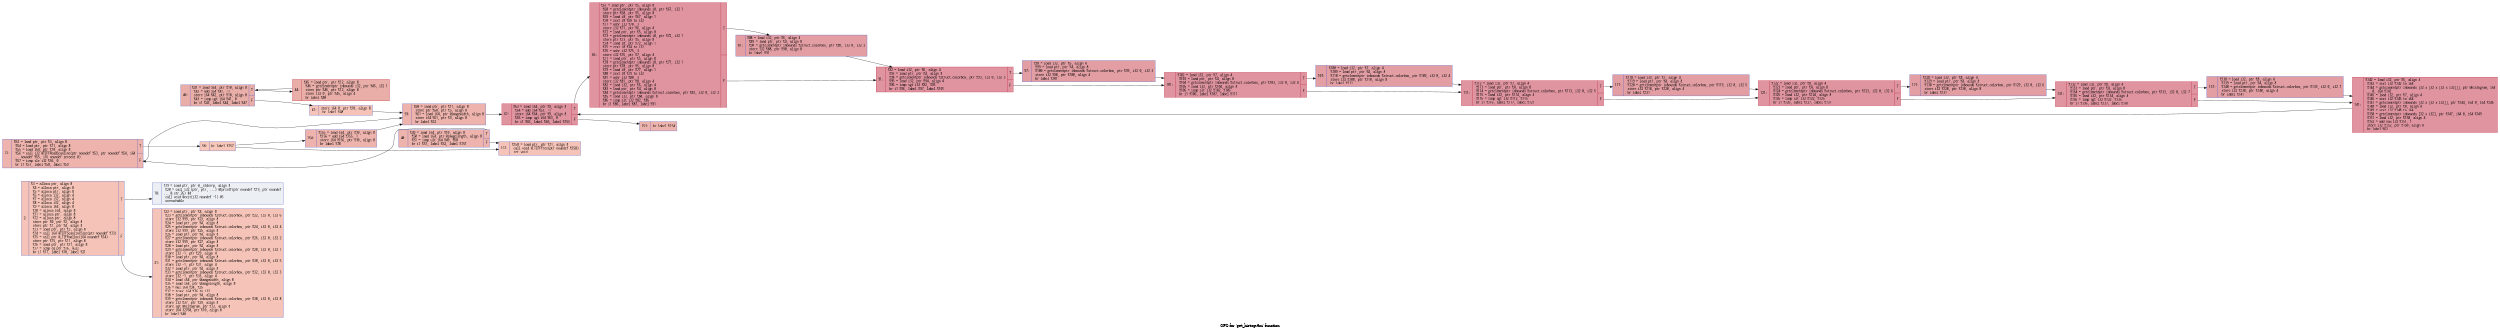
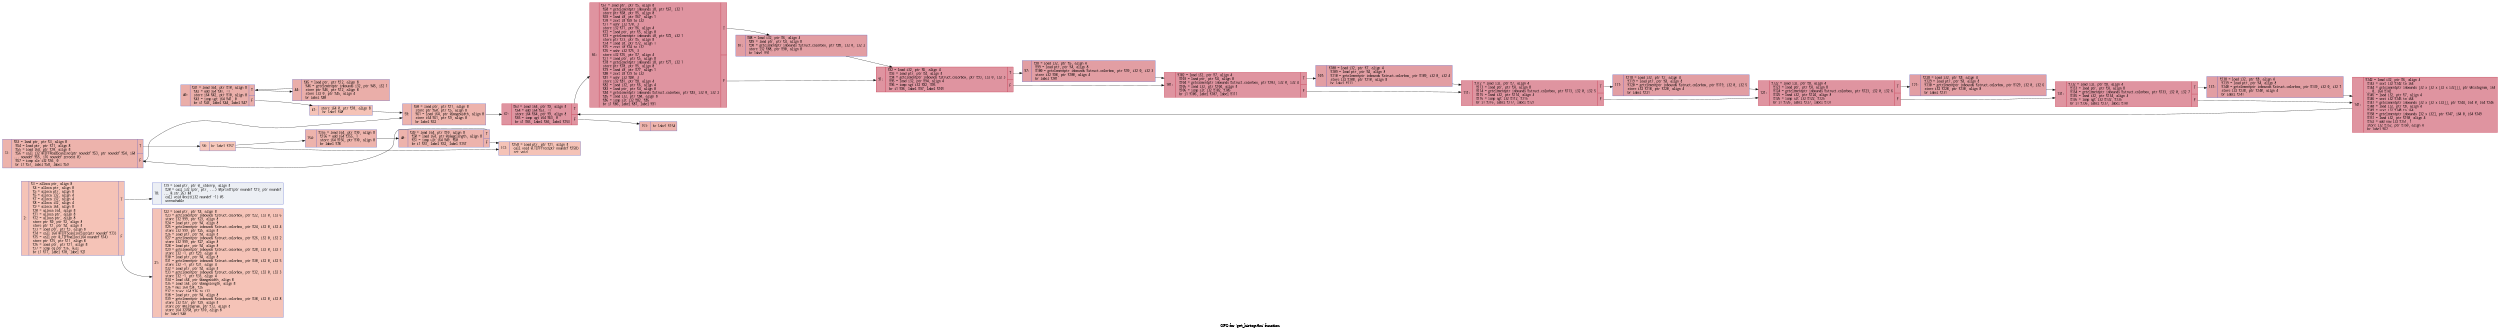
(341, 90) -> (341, 90)
(388, 127) -> (386, 138)
(197, 306) -> (197, 306)
